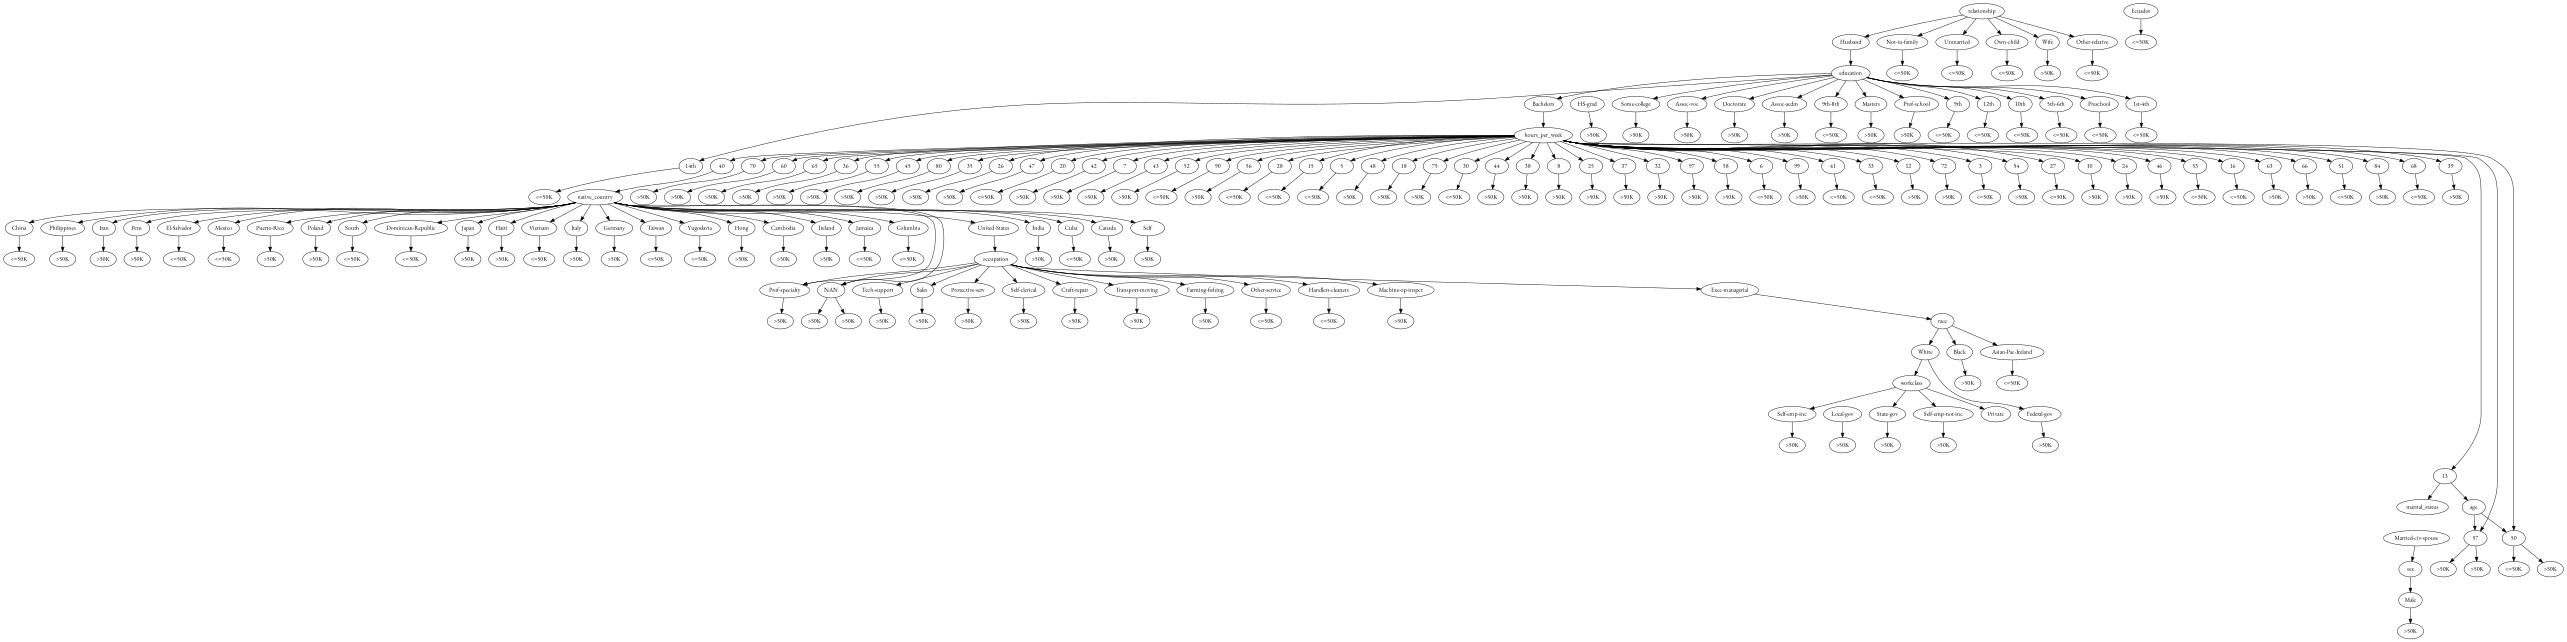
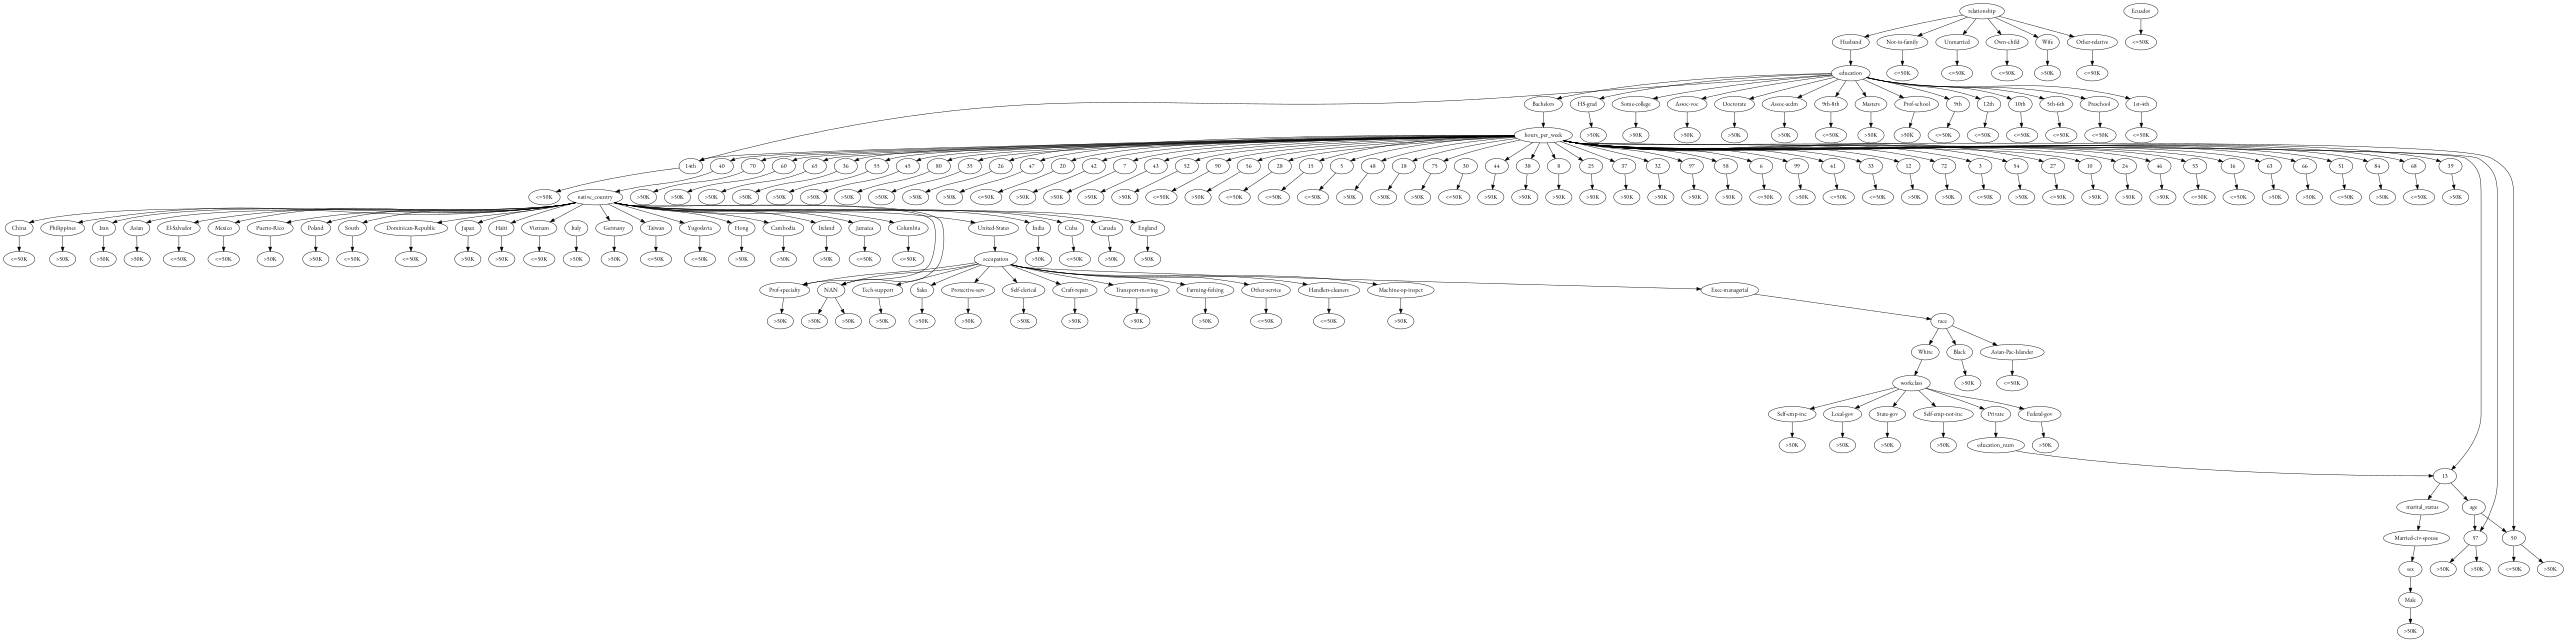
none -> (1717, 81)
(1502, 150) -> (1109, 144)
(587, 211) -> none
(137, 228) -> (137, 228)
(1148, 228) -> (1148, 228)
(2012, 352) -> (2012, 352)
none -> (1879, 398)
(1965, 399) -> (1973, 398)
none -> (1996, 445)
none -> (2420, 521)
